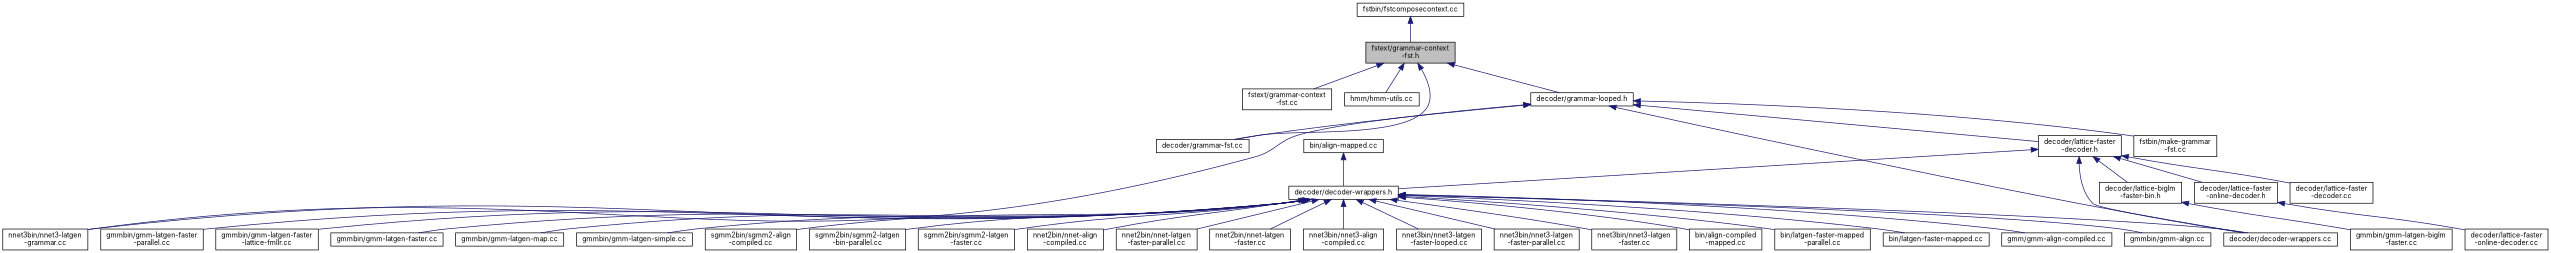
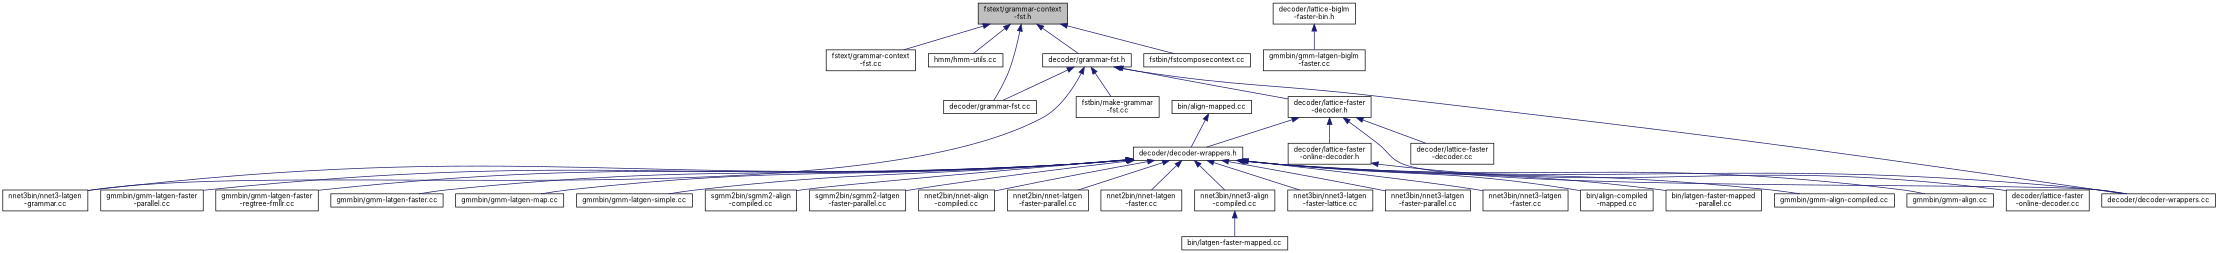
(1410, 33) -> (1121, 40)
(1582, 99) -> (1087, 60)
(2113, 172) -> none
(1655, 209) -> (1235, 227)
(267, 239) -> (267, 200)
(858, 239) -> (858, 200)
(966, 239) -> none
(1439, 239) -> (1330, 200)
(2057, 239) -> (1834, 200)
